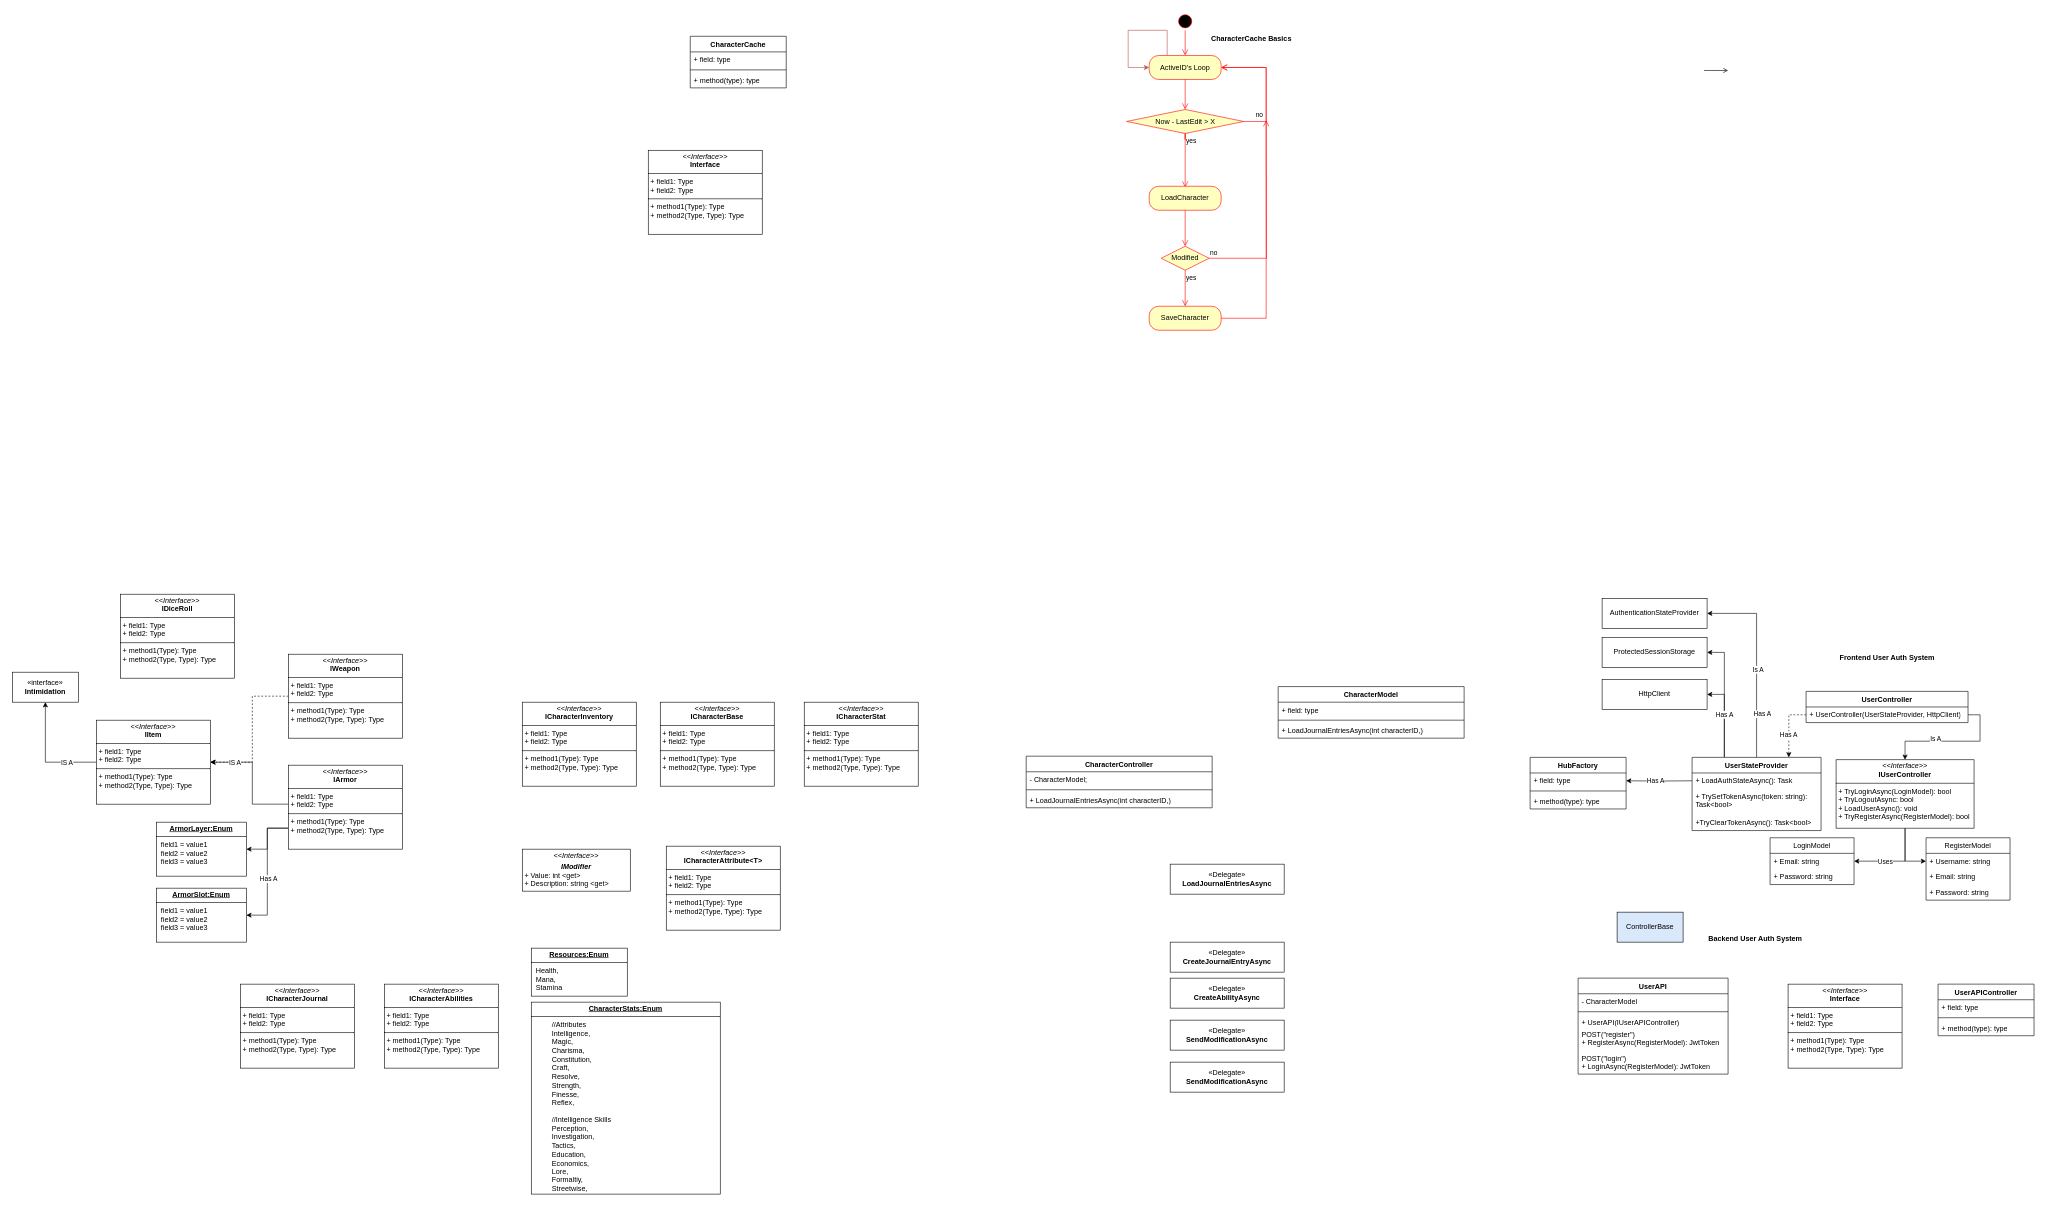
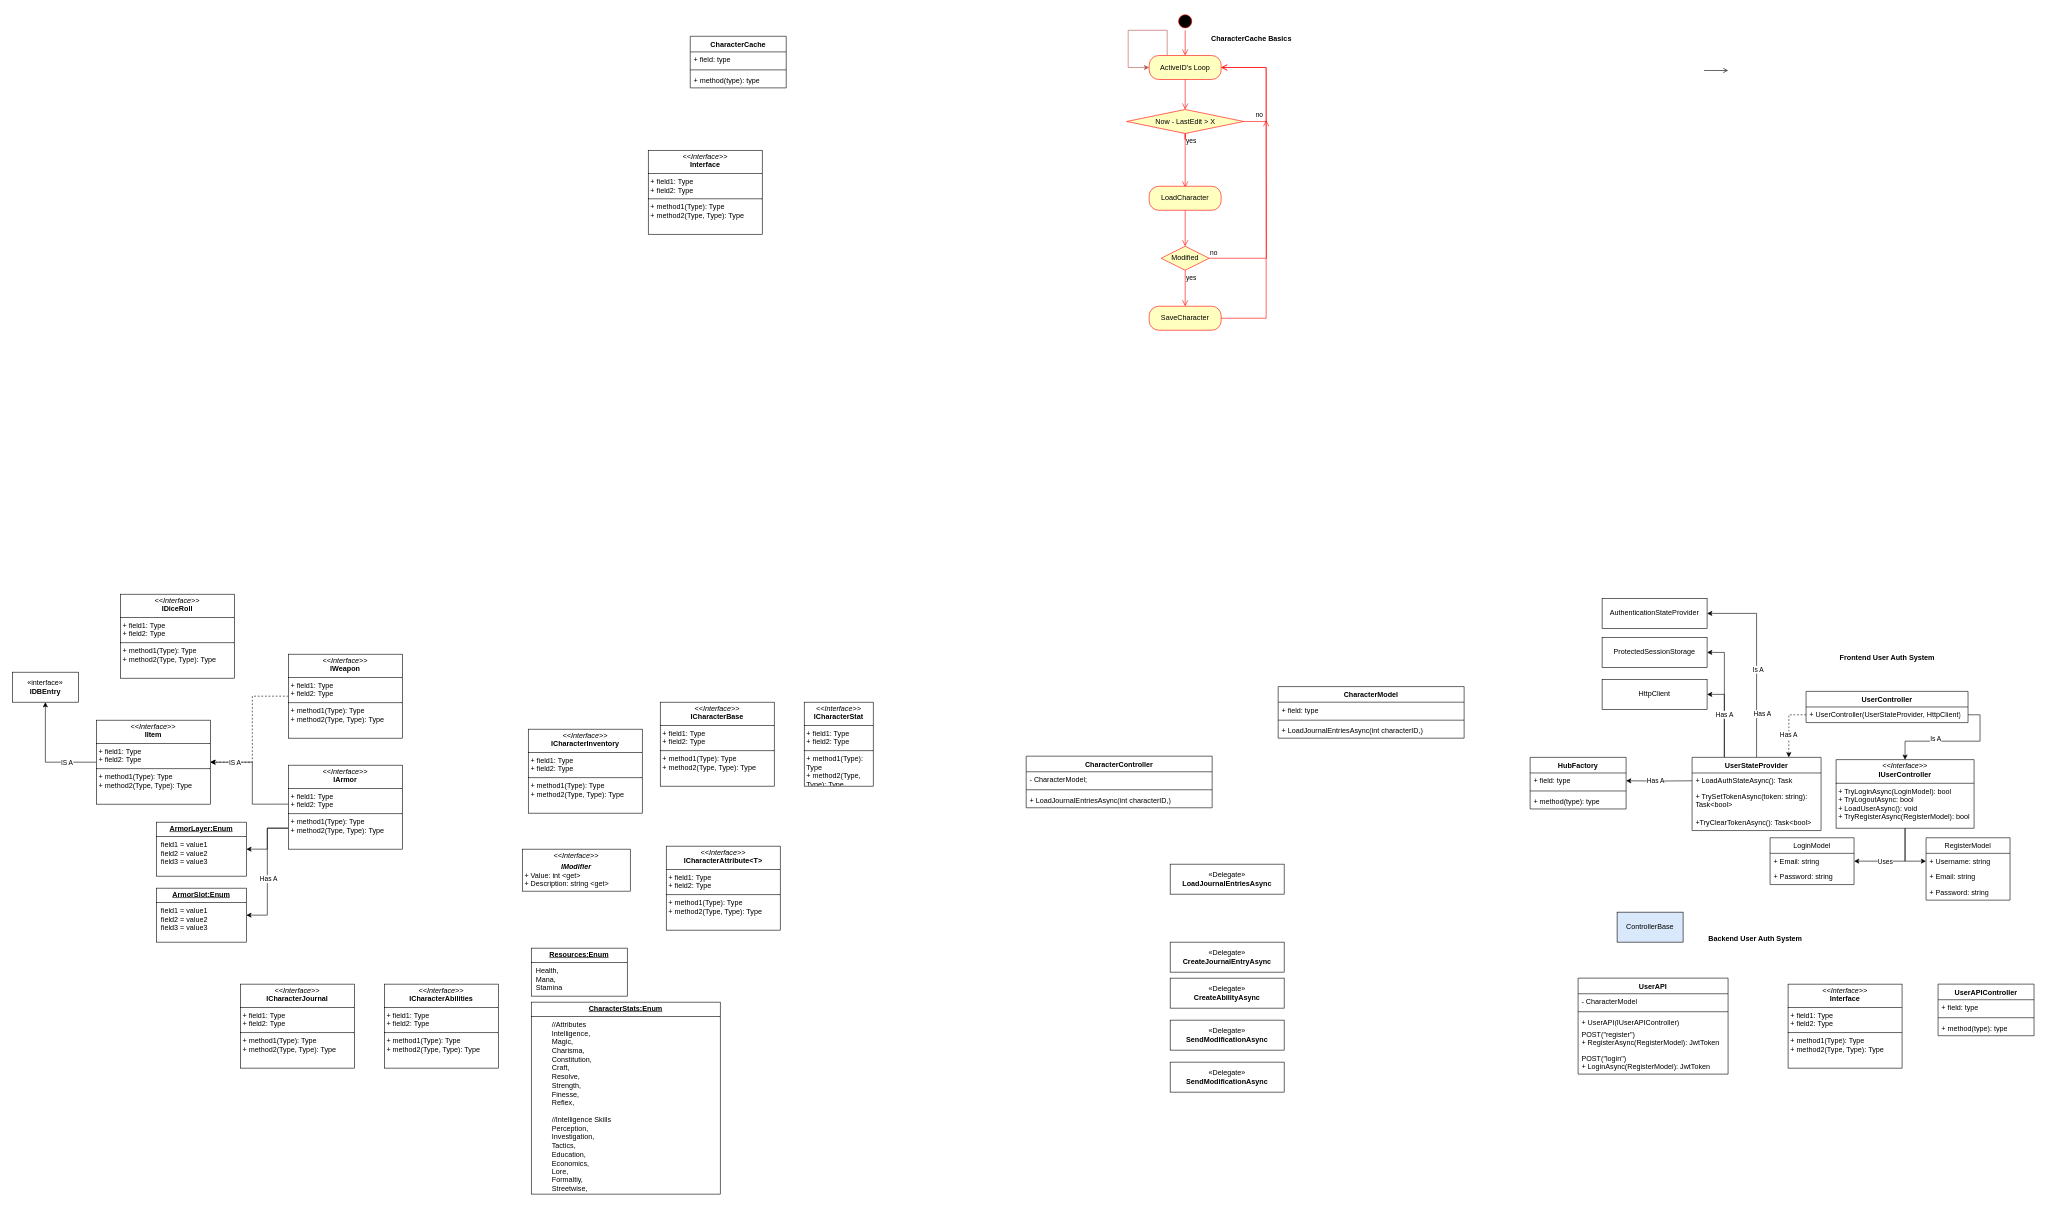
(45, 687) -> (45, 687)
(579, 744) -> (585, 771)
(861, 744) -> (839, 744)
